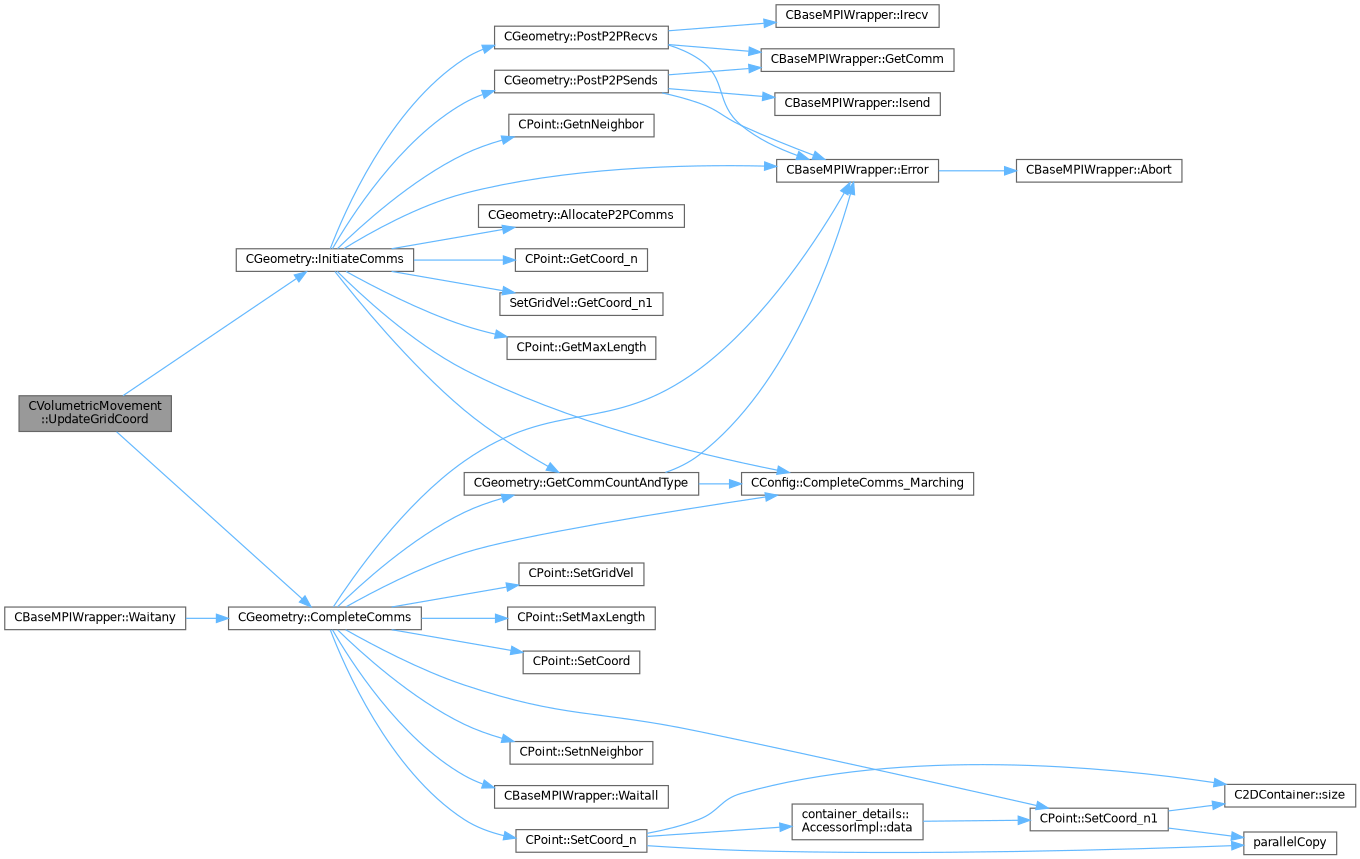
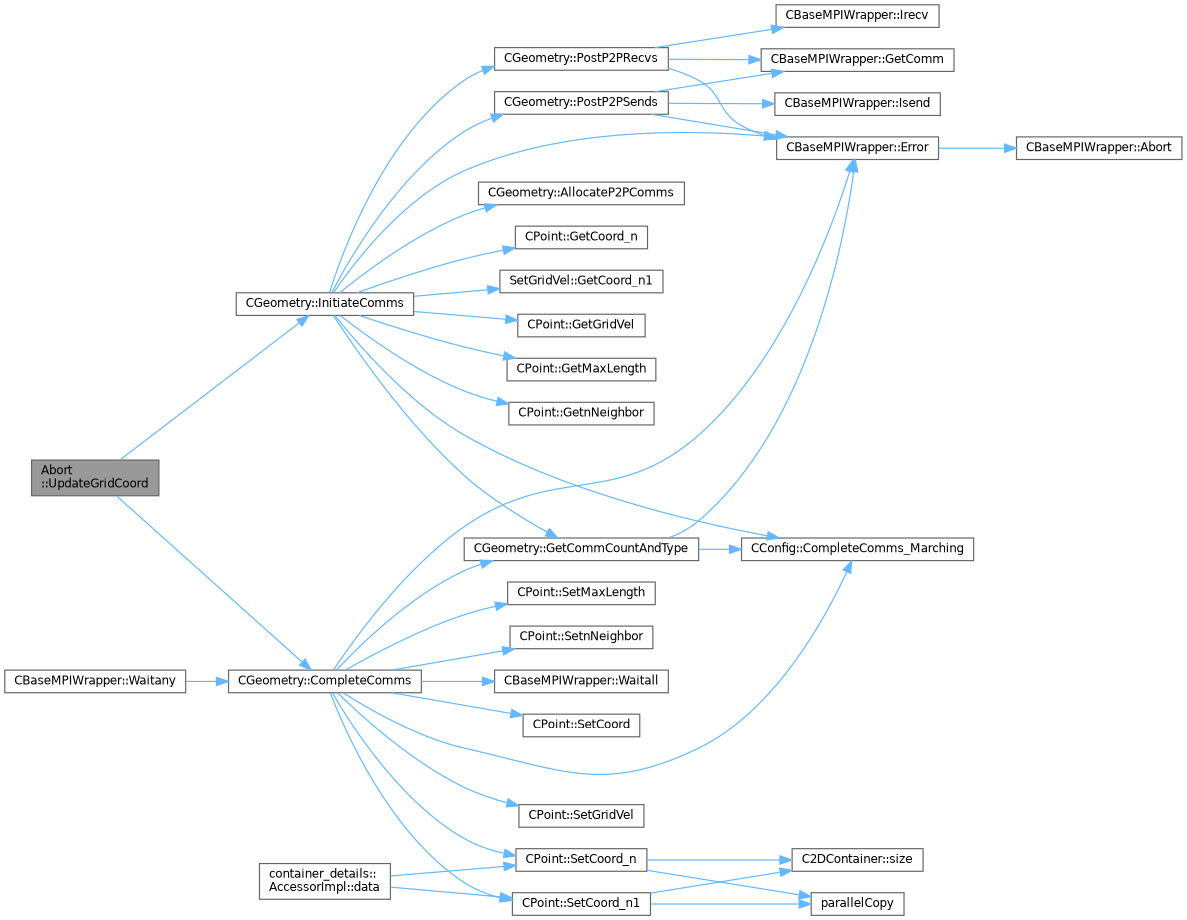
none -> (581, 326)
(95, 414) -> (95, 478)
(713, 832) -> (436, 872)
